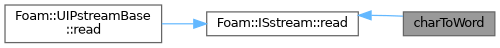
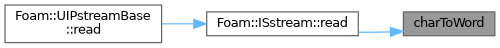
(387, 16) -> (374, 32)
